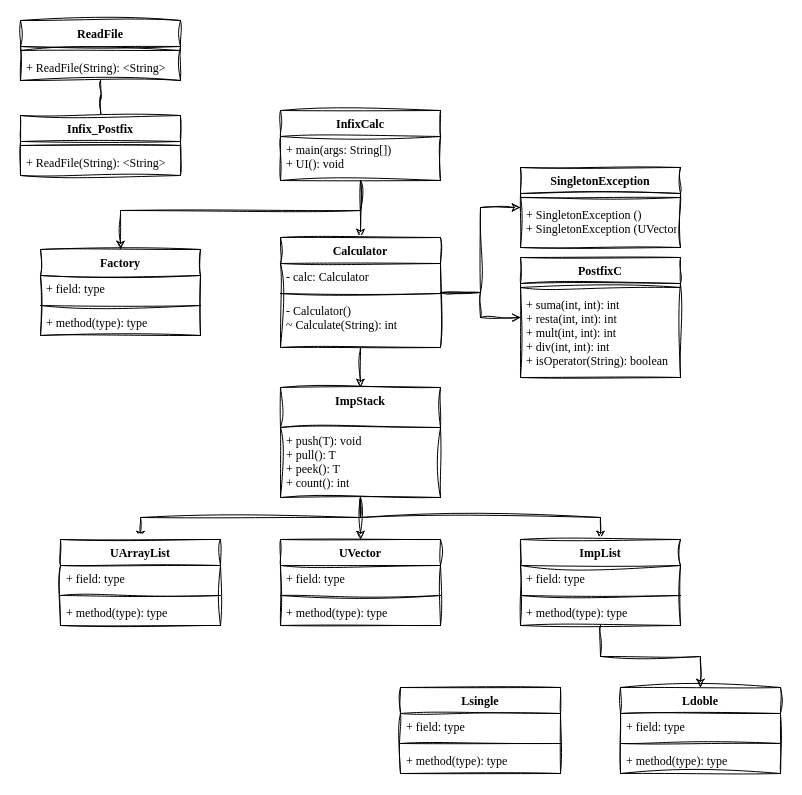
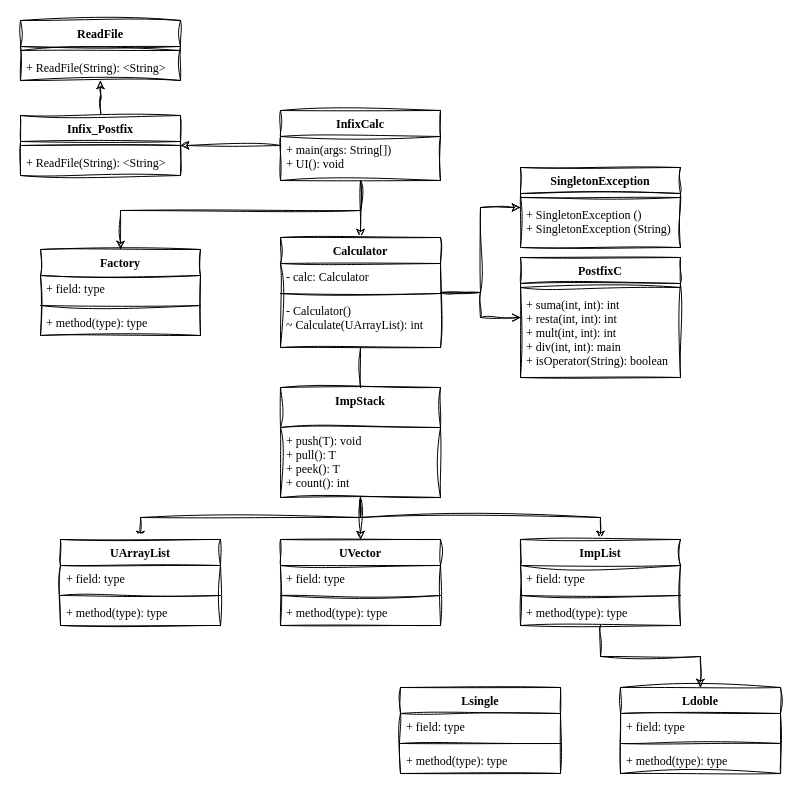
(101, 88) -> (101, 91)
none -> (234, 146)
(597, 215) -> (597, 215)
(584, 305) -> (584, 305)
(328, 311) -> (328, 311)
(361, 379) -> (361, 381)
